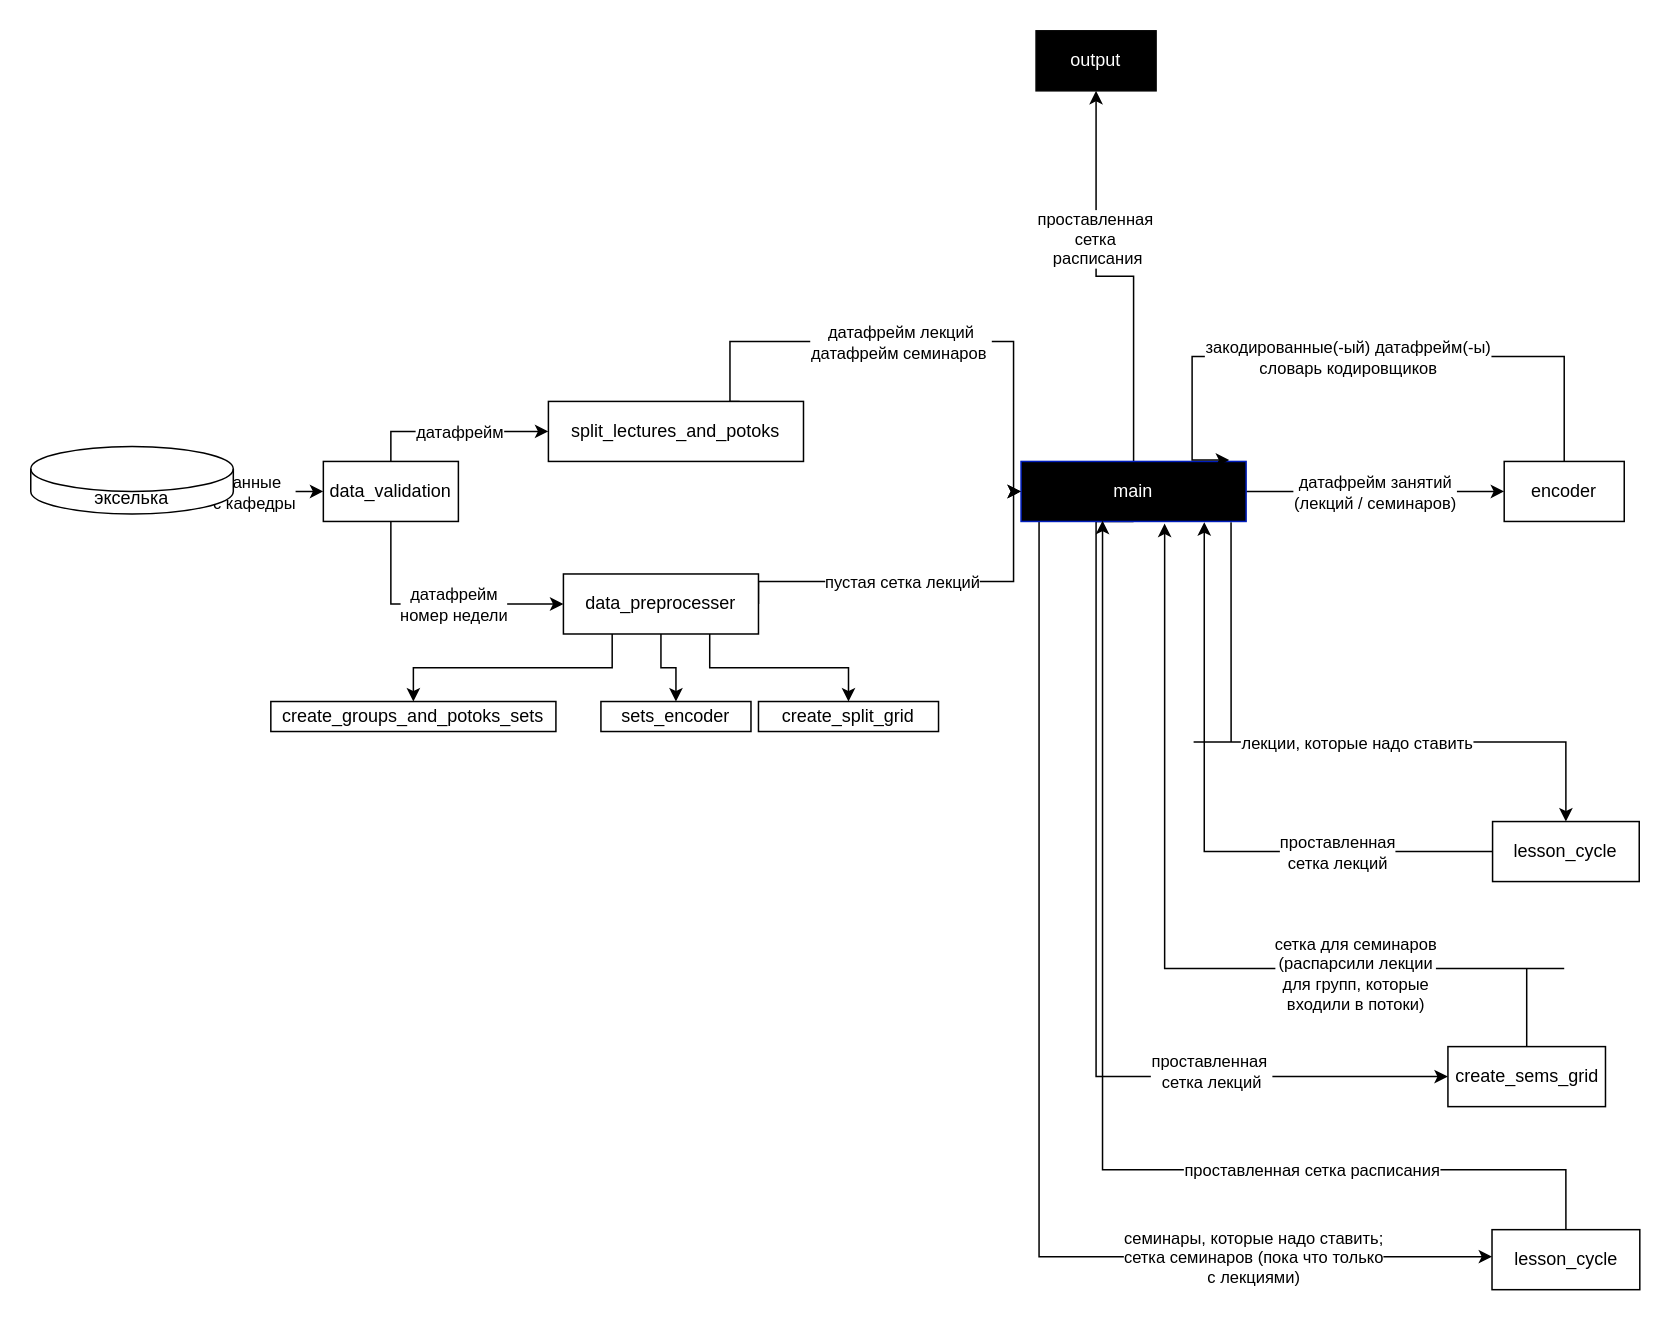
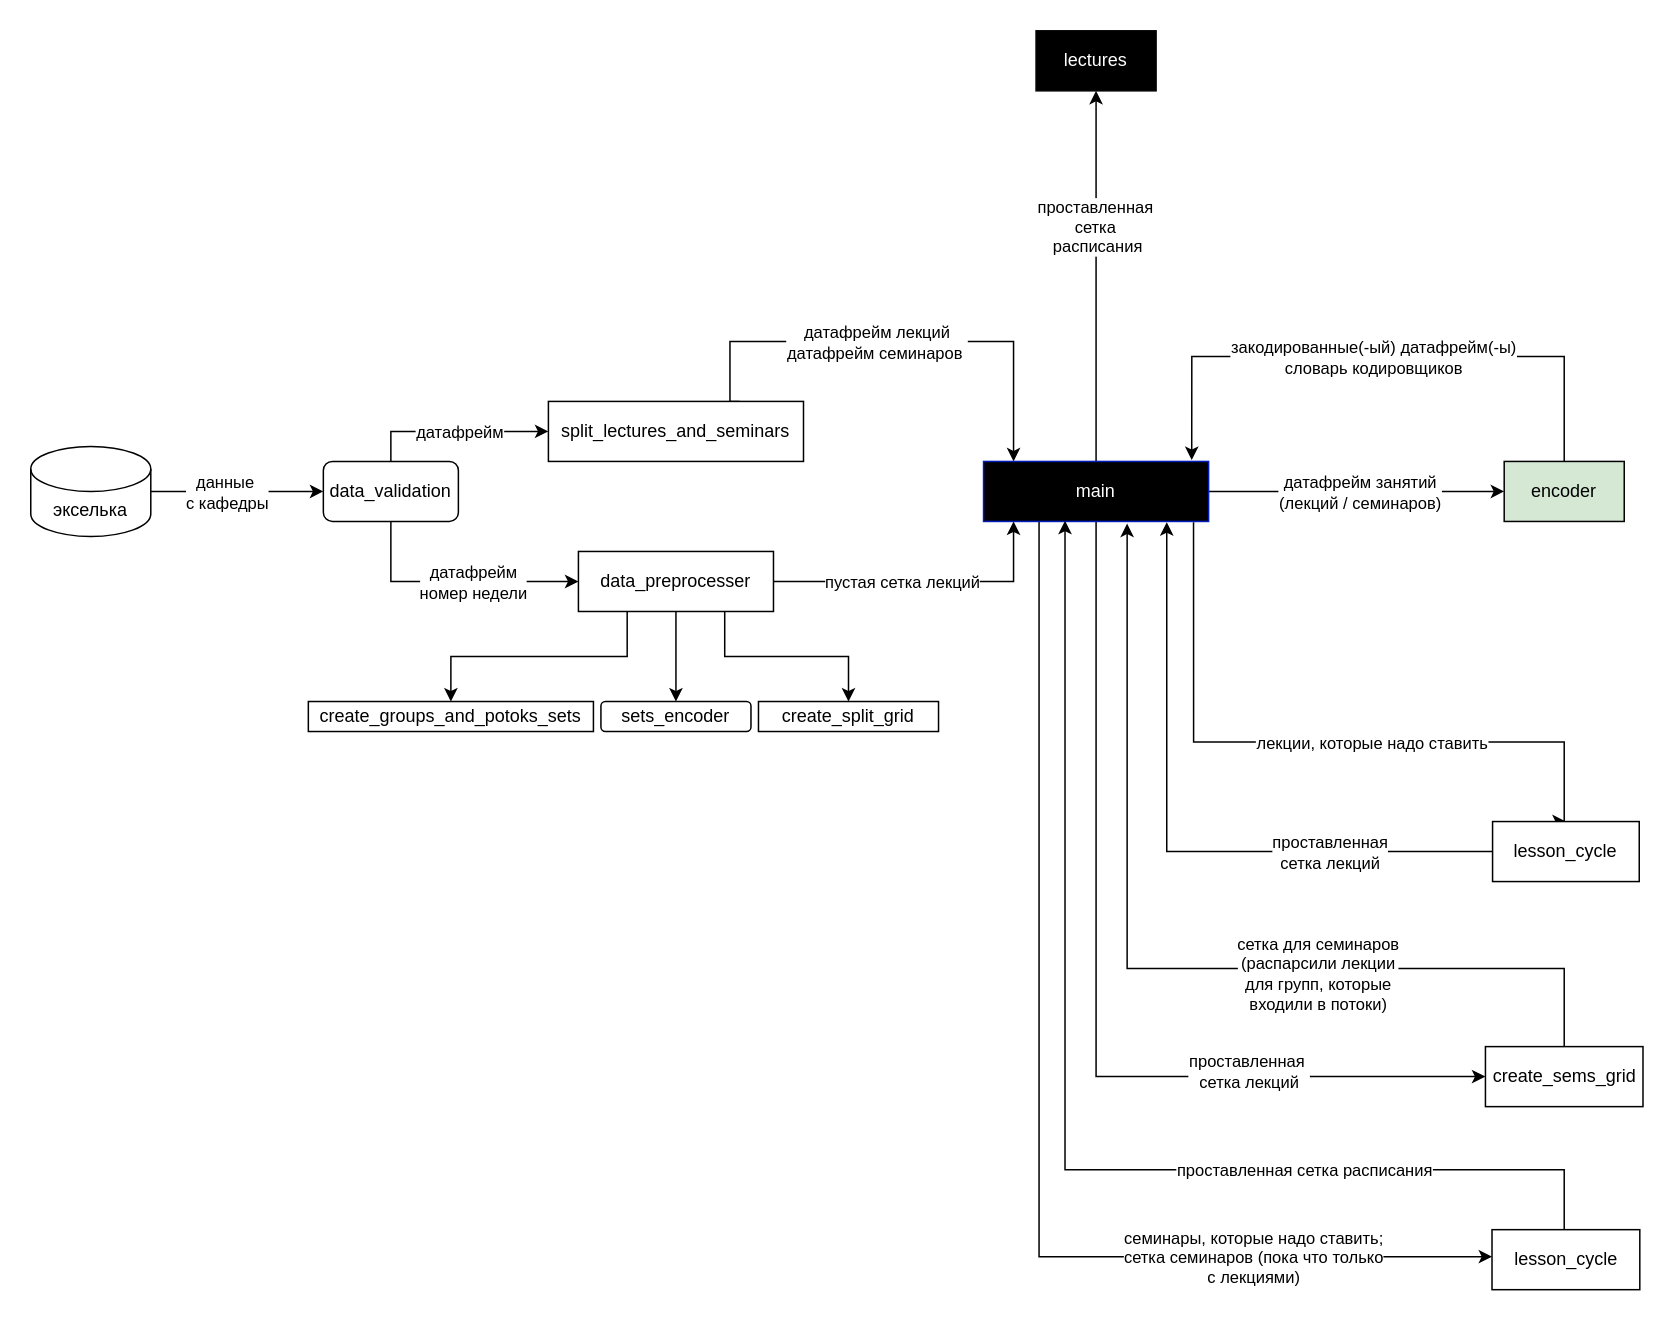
(1096, 61) -> (1096, 61)
(676, 431) -> (676, 431)
(132, 480) -> (91, 491)
(391, 491) -> (391, 491)
(1133, 491) -> (1096, 491)
(1564, 491) -> (1564, 491)
(661, 604) -> (676, 581)
(413, 716) -> (451, 716)
(676, 716) -> (676, 716)
(1526, 1076) -> (1564, 1076)
